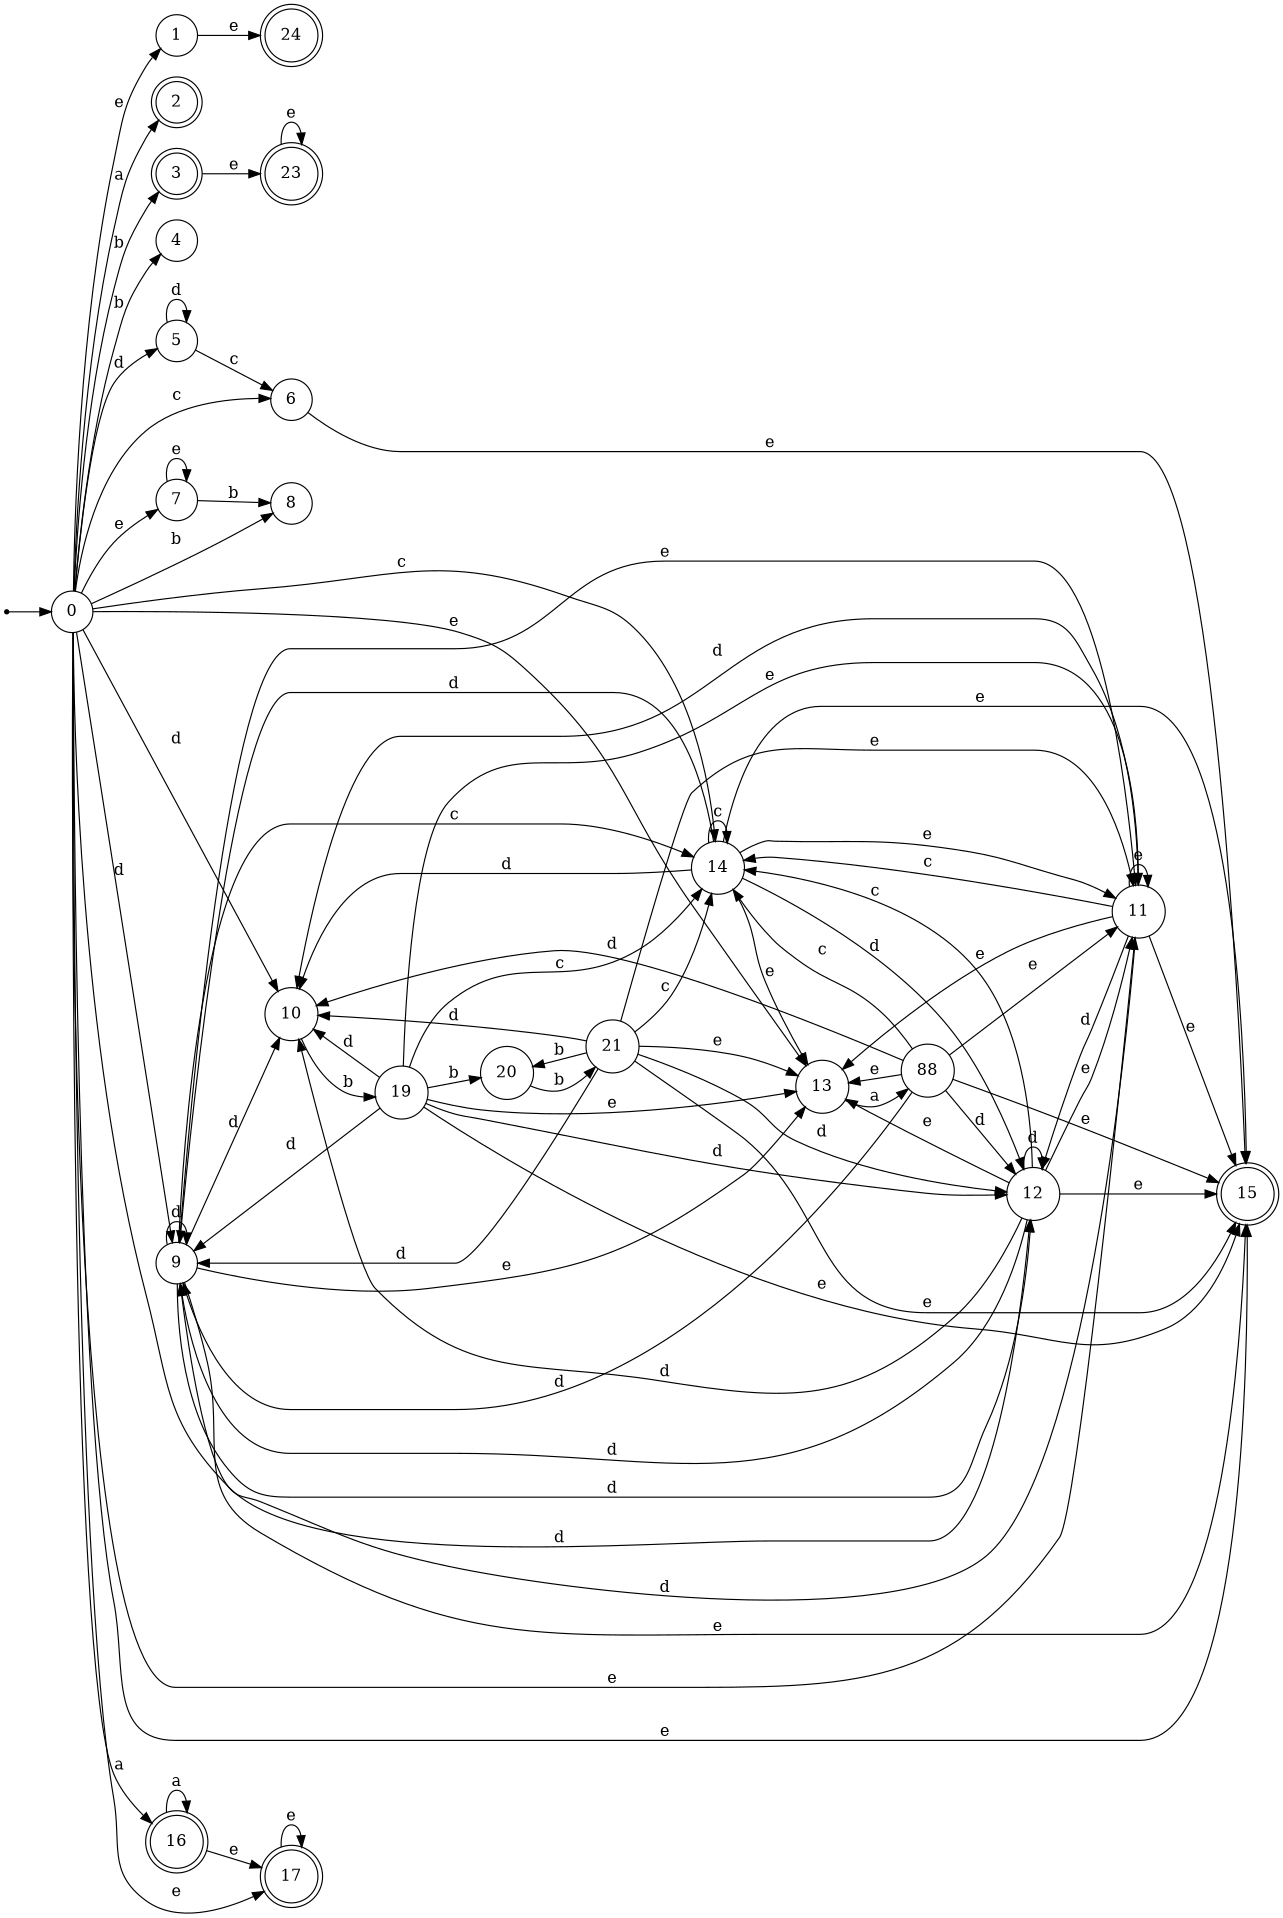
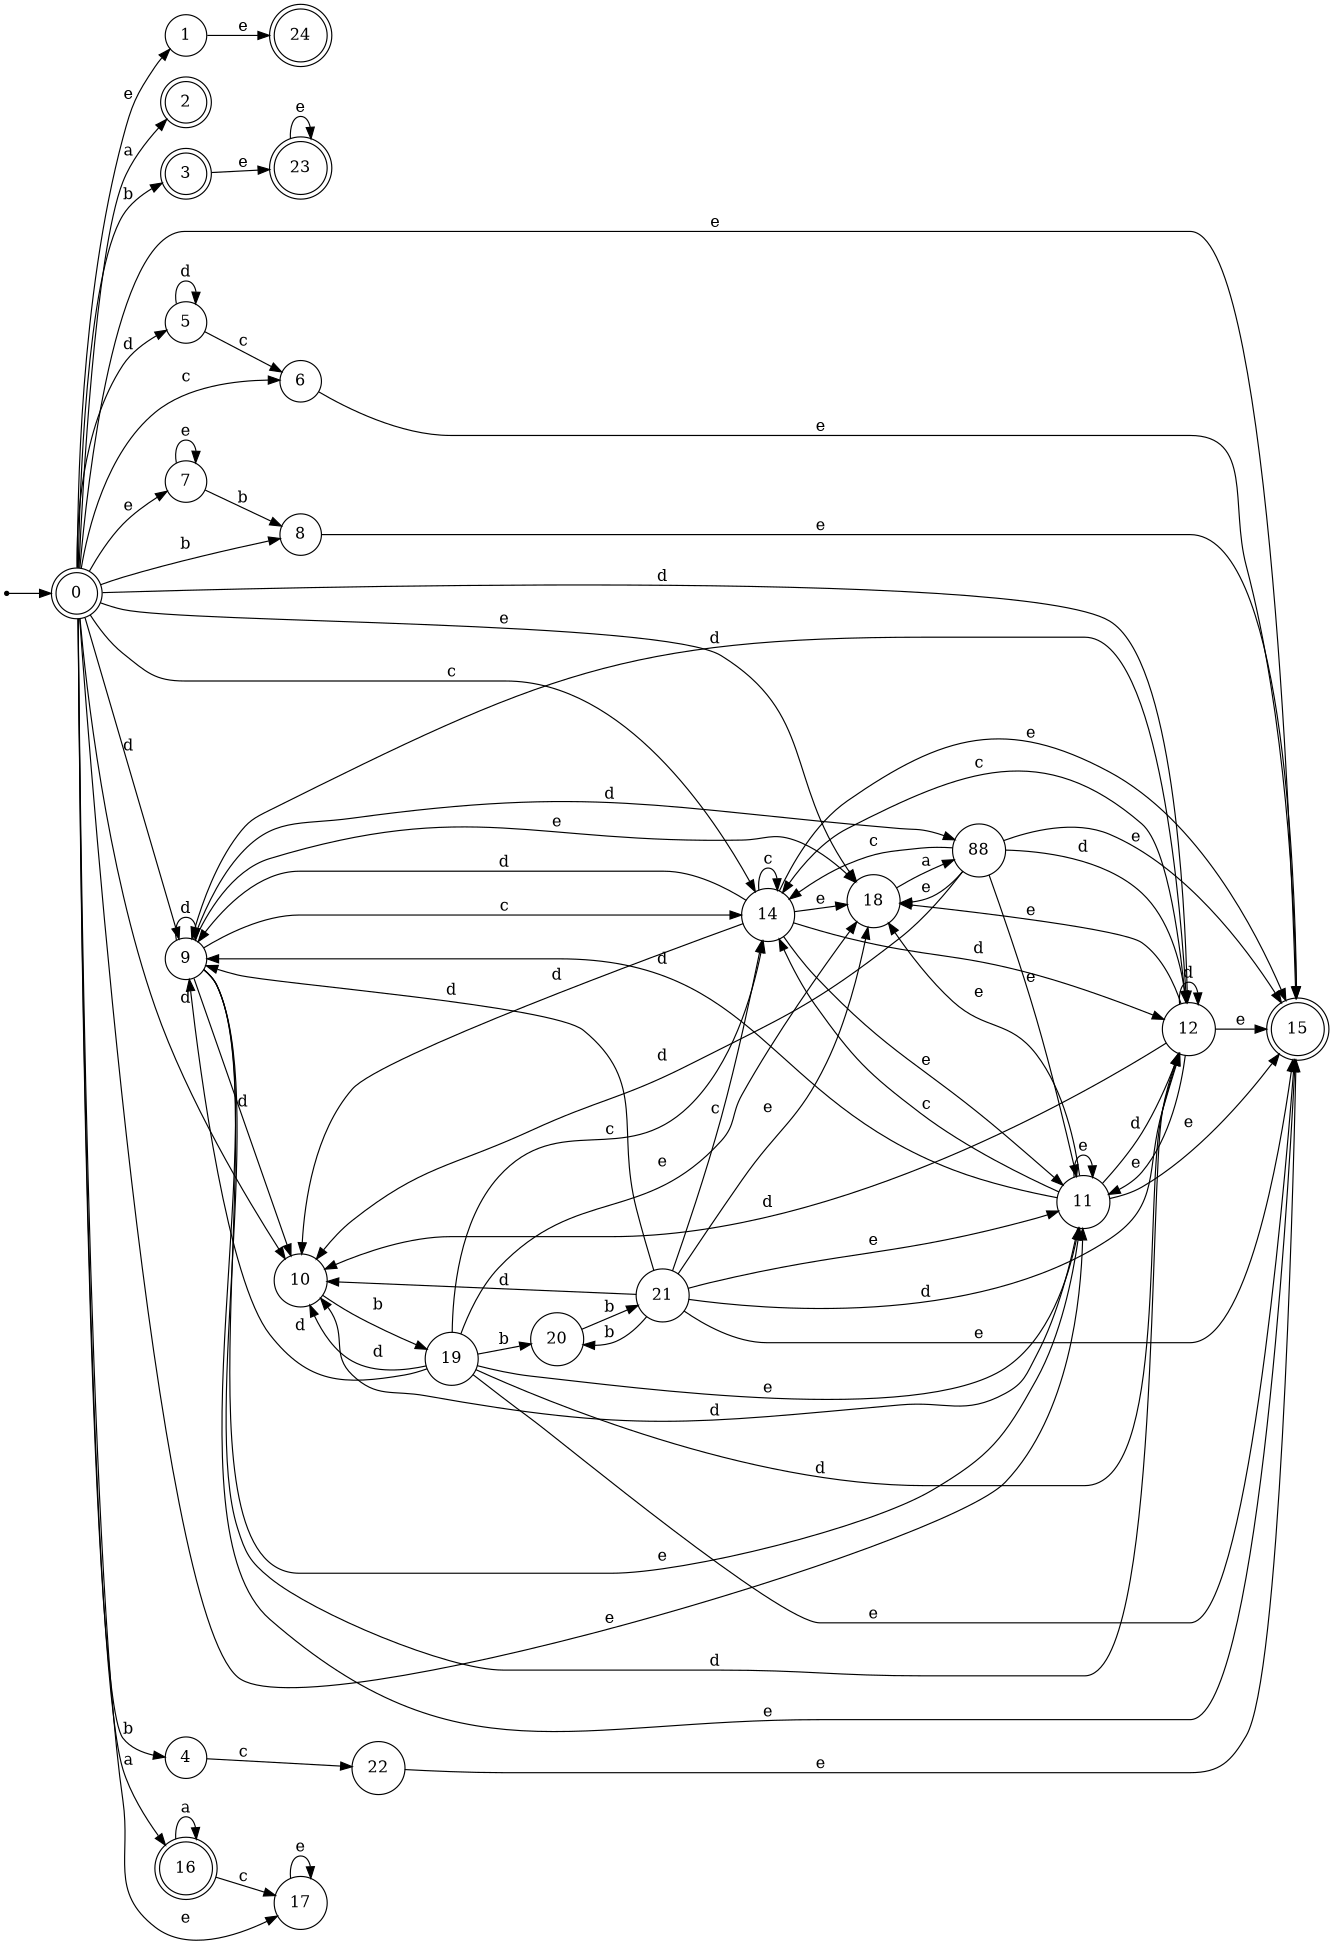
none -> (998, 535)
(72, 612) -> (77, 593)
(822, 1087) -> (874, 901)
(575, 1384) -> (539, 802)
none -> (379, 1768)
(234, 1850) -> (243, 1877)
(291, 1876) -> (301, 1903)
